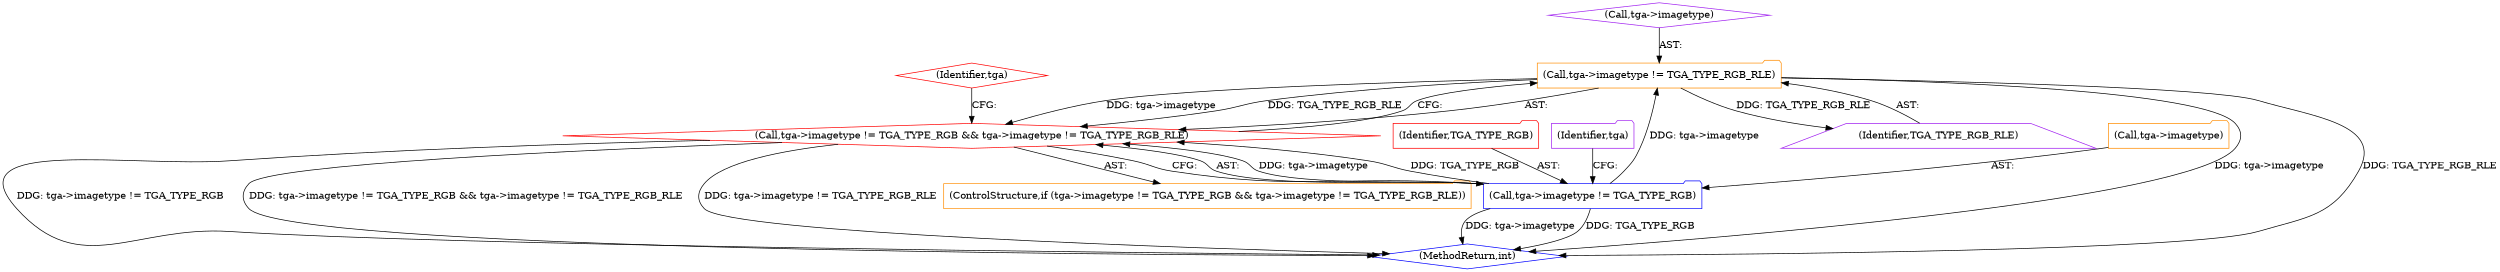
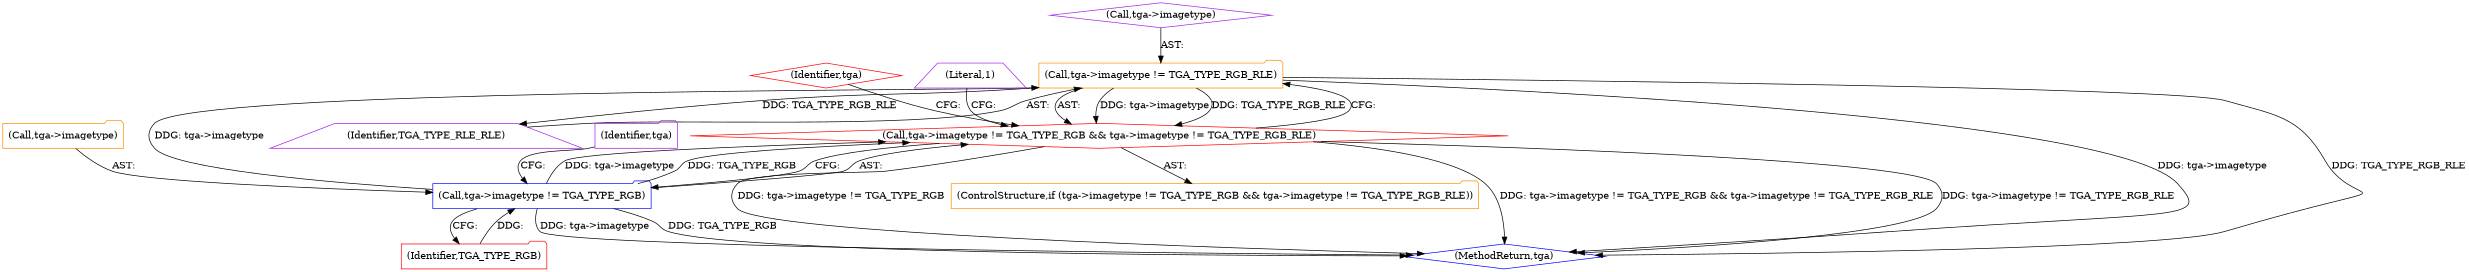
none -> (970, 76)
(1939, 136) -> (426, 136)
(1550, 166) -> (512, 226)
none -> (456, 218)
(1467, 256) -> (1504, 256)
